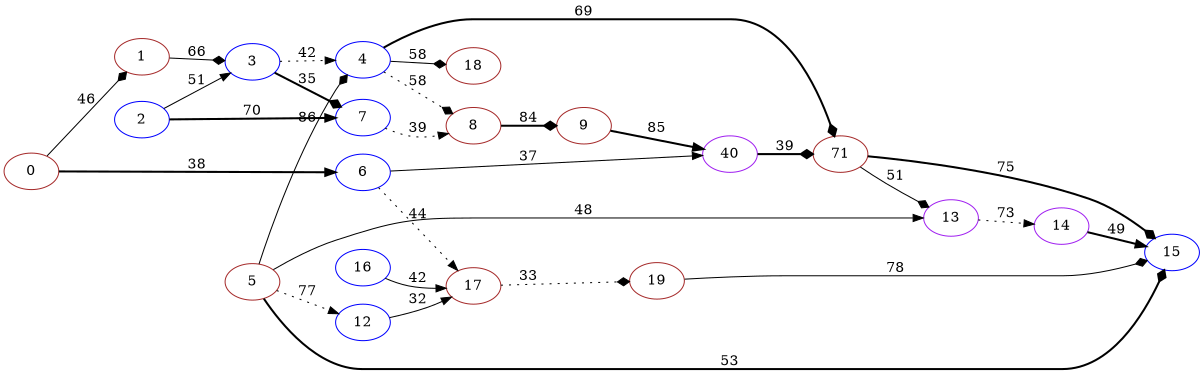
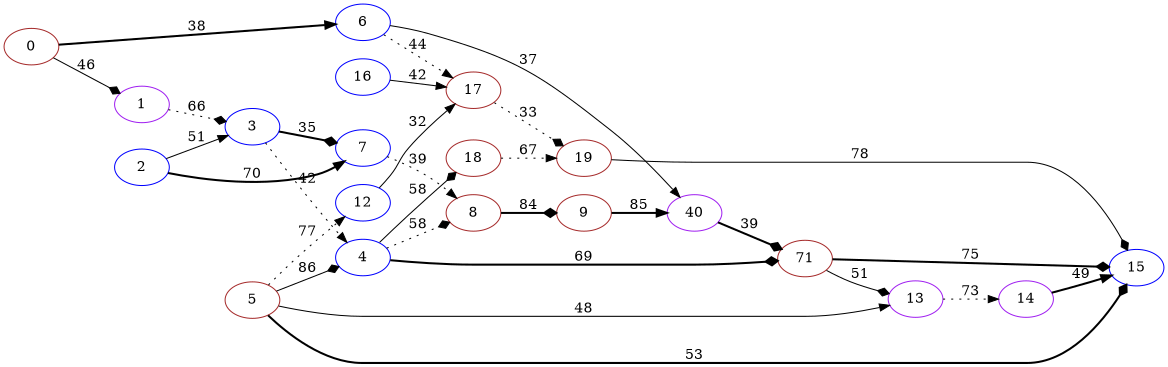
(142, 57) -> (142, 104)
(191, 59) -> (191, 114)
none -> (524, 158)
